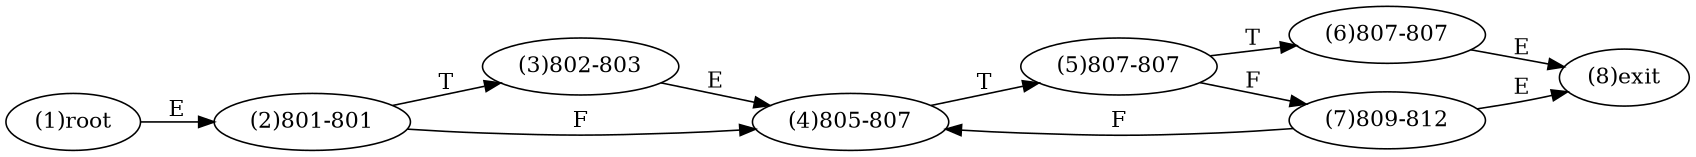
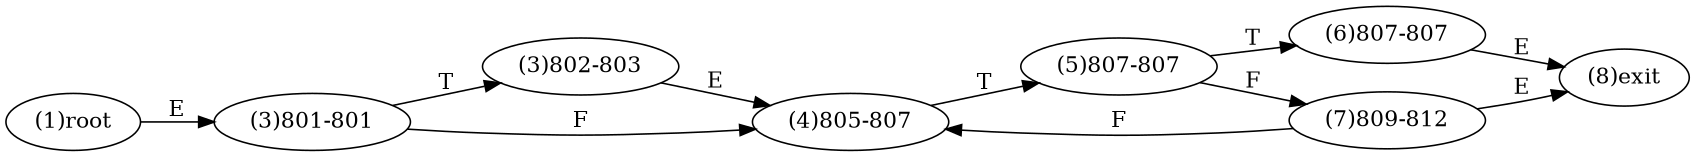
(312, 122) -> (312, 122)
